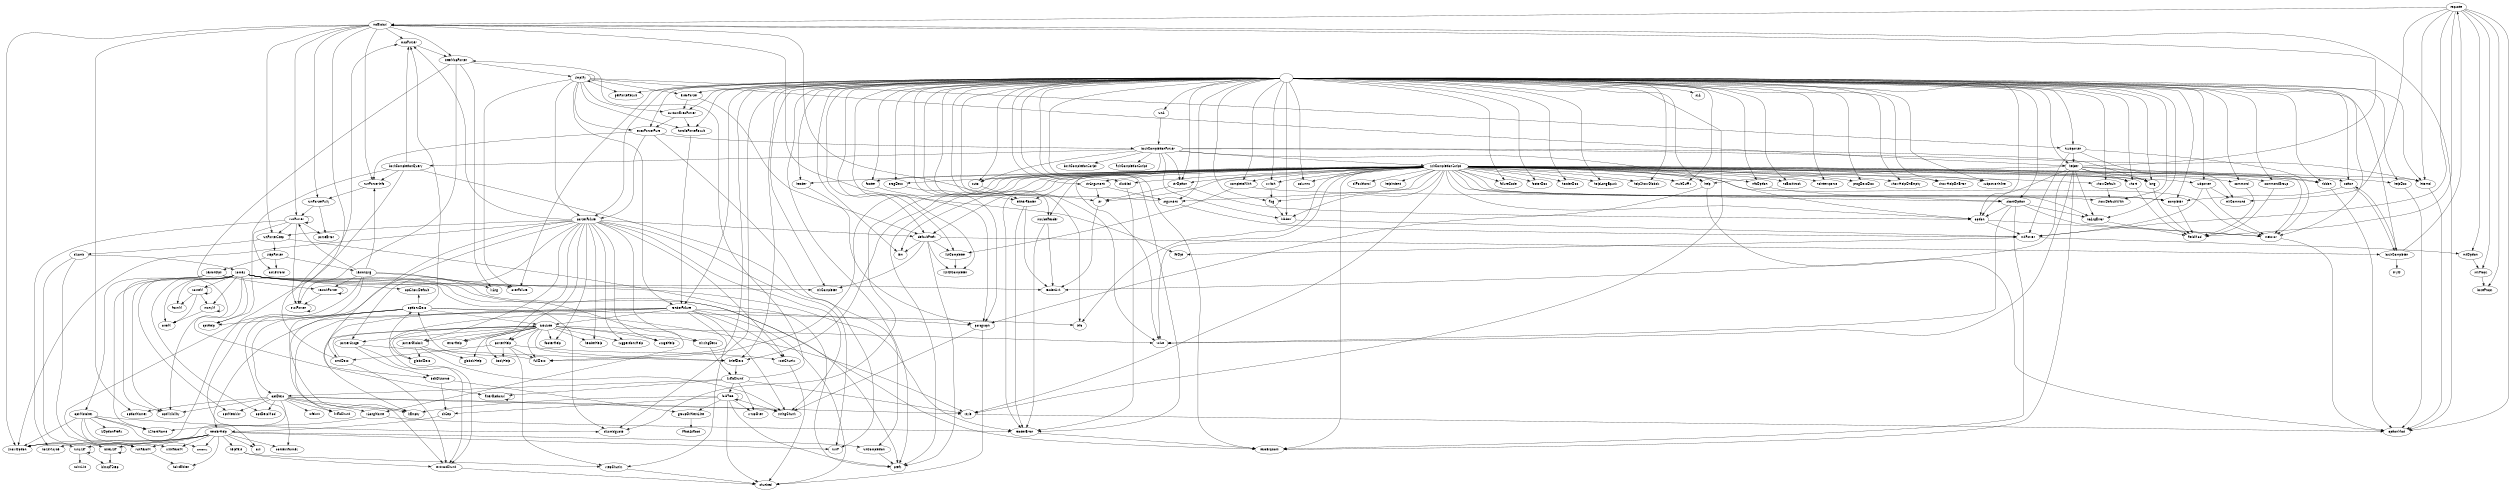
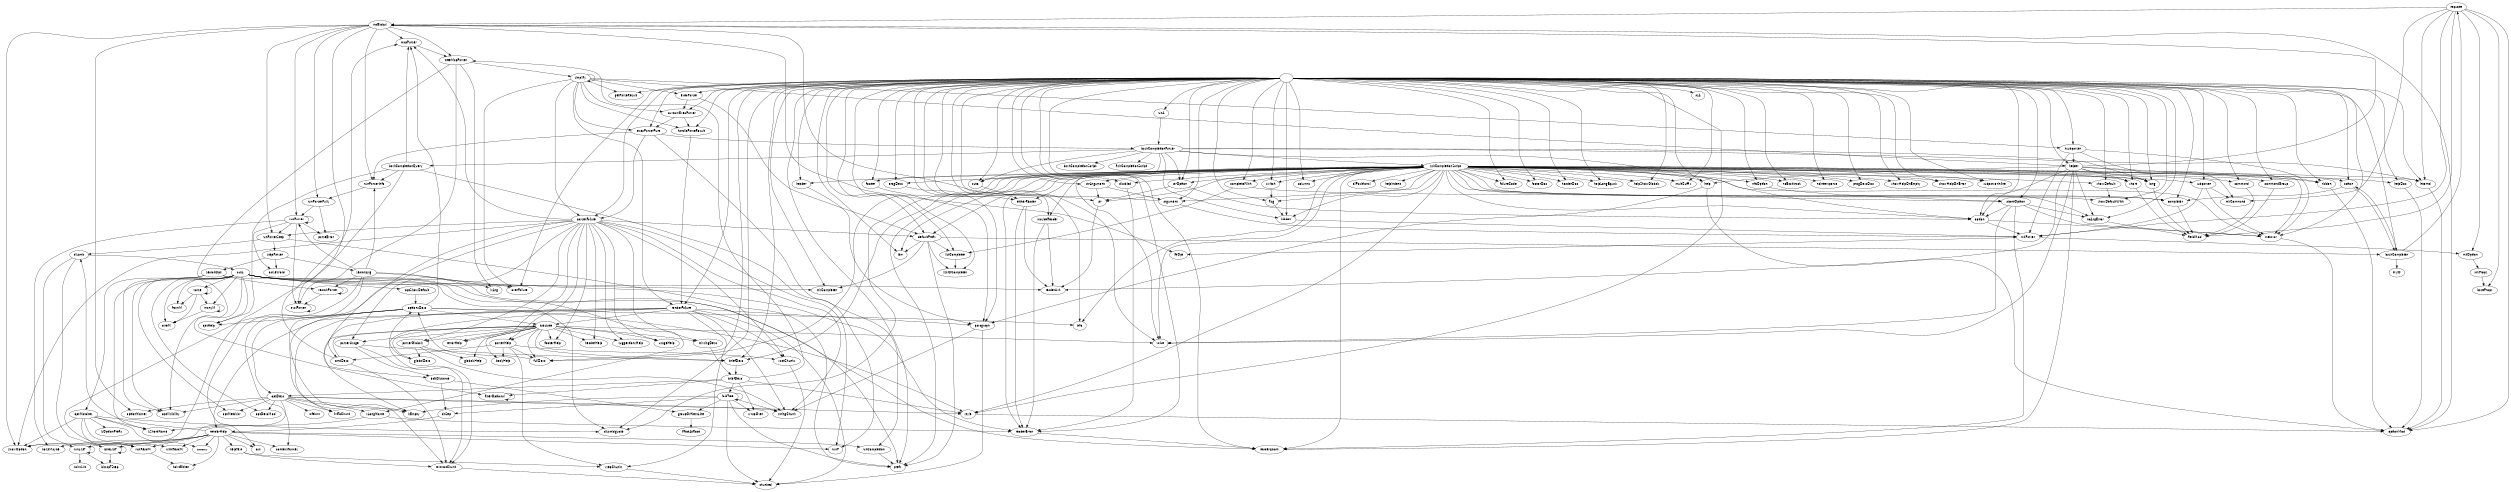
(2490, 133) -> none
(240, 273) -> (240, 273)
(198, 290) -> (198, 290)
(419, 300) -> (416, 298)
(736, 379) -> (736, 379)
(75, 441) -> (88, 391)
